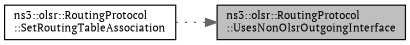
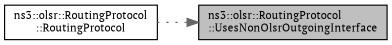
(90, 22) -> (81, 22)
